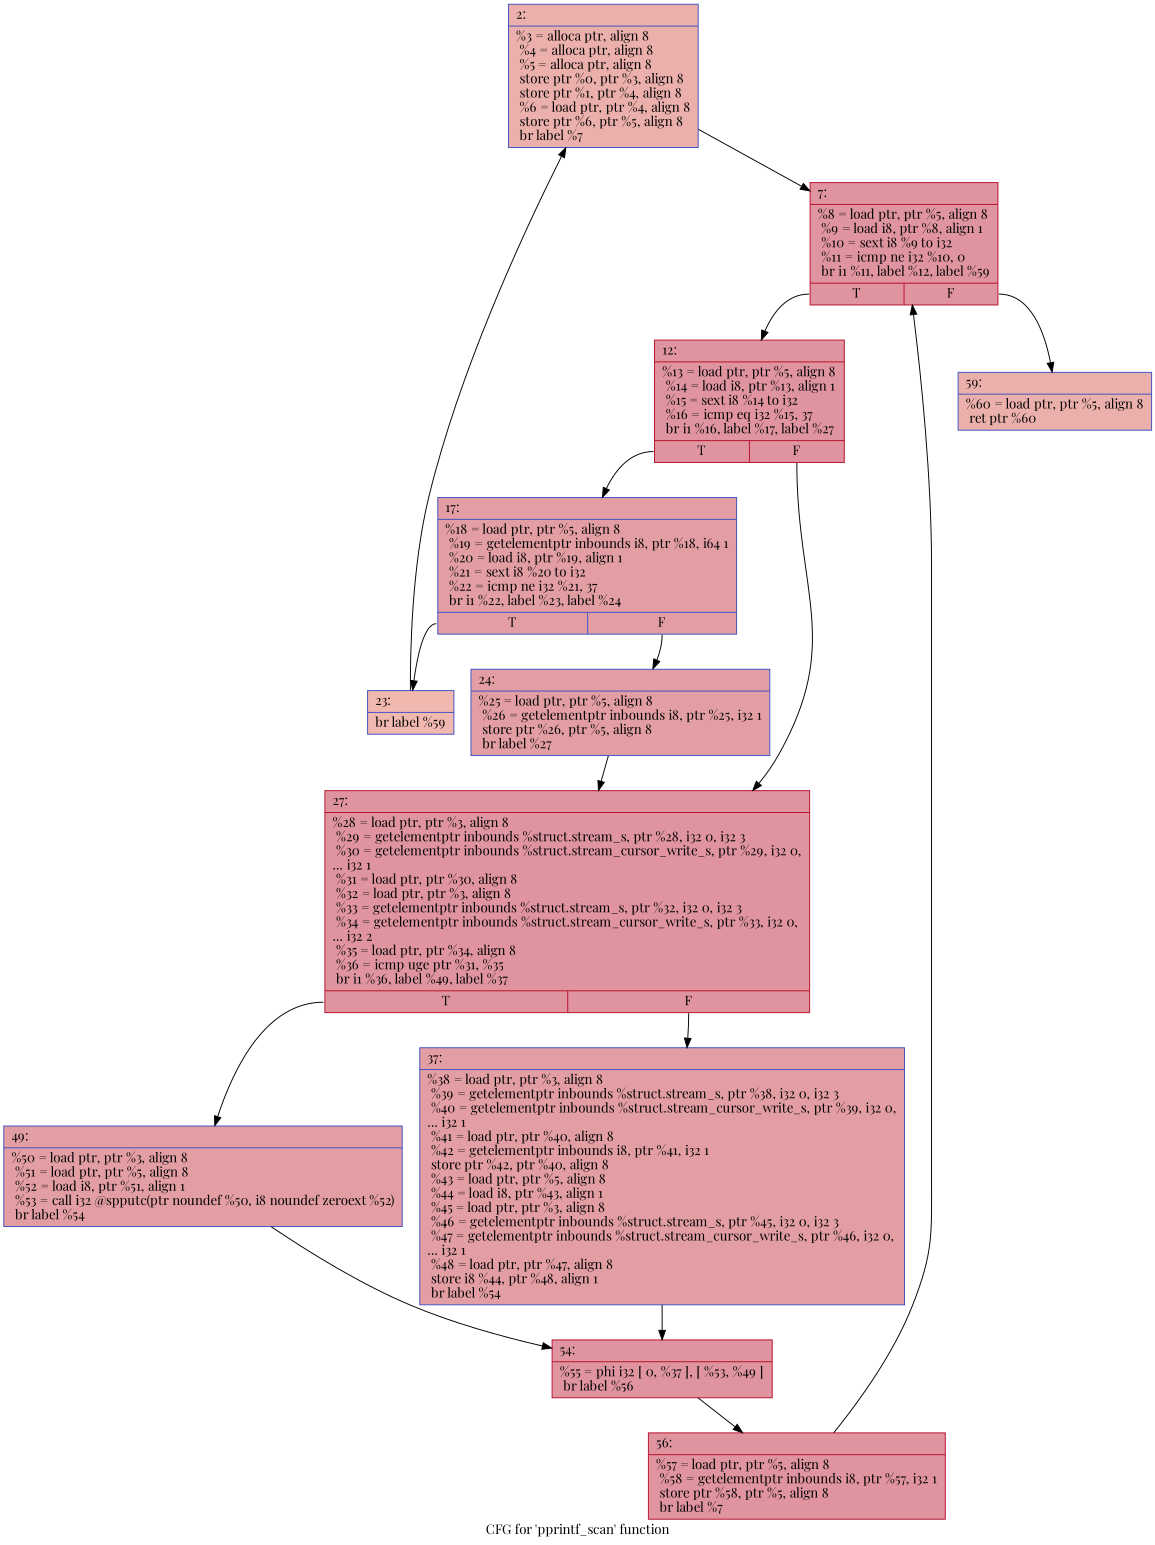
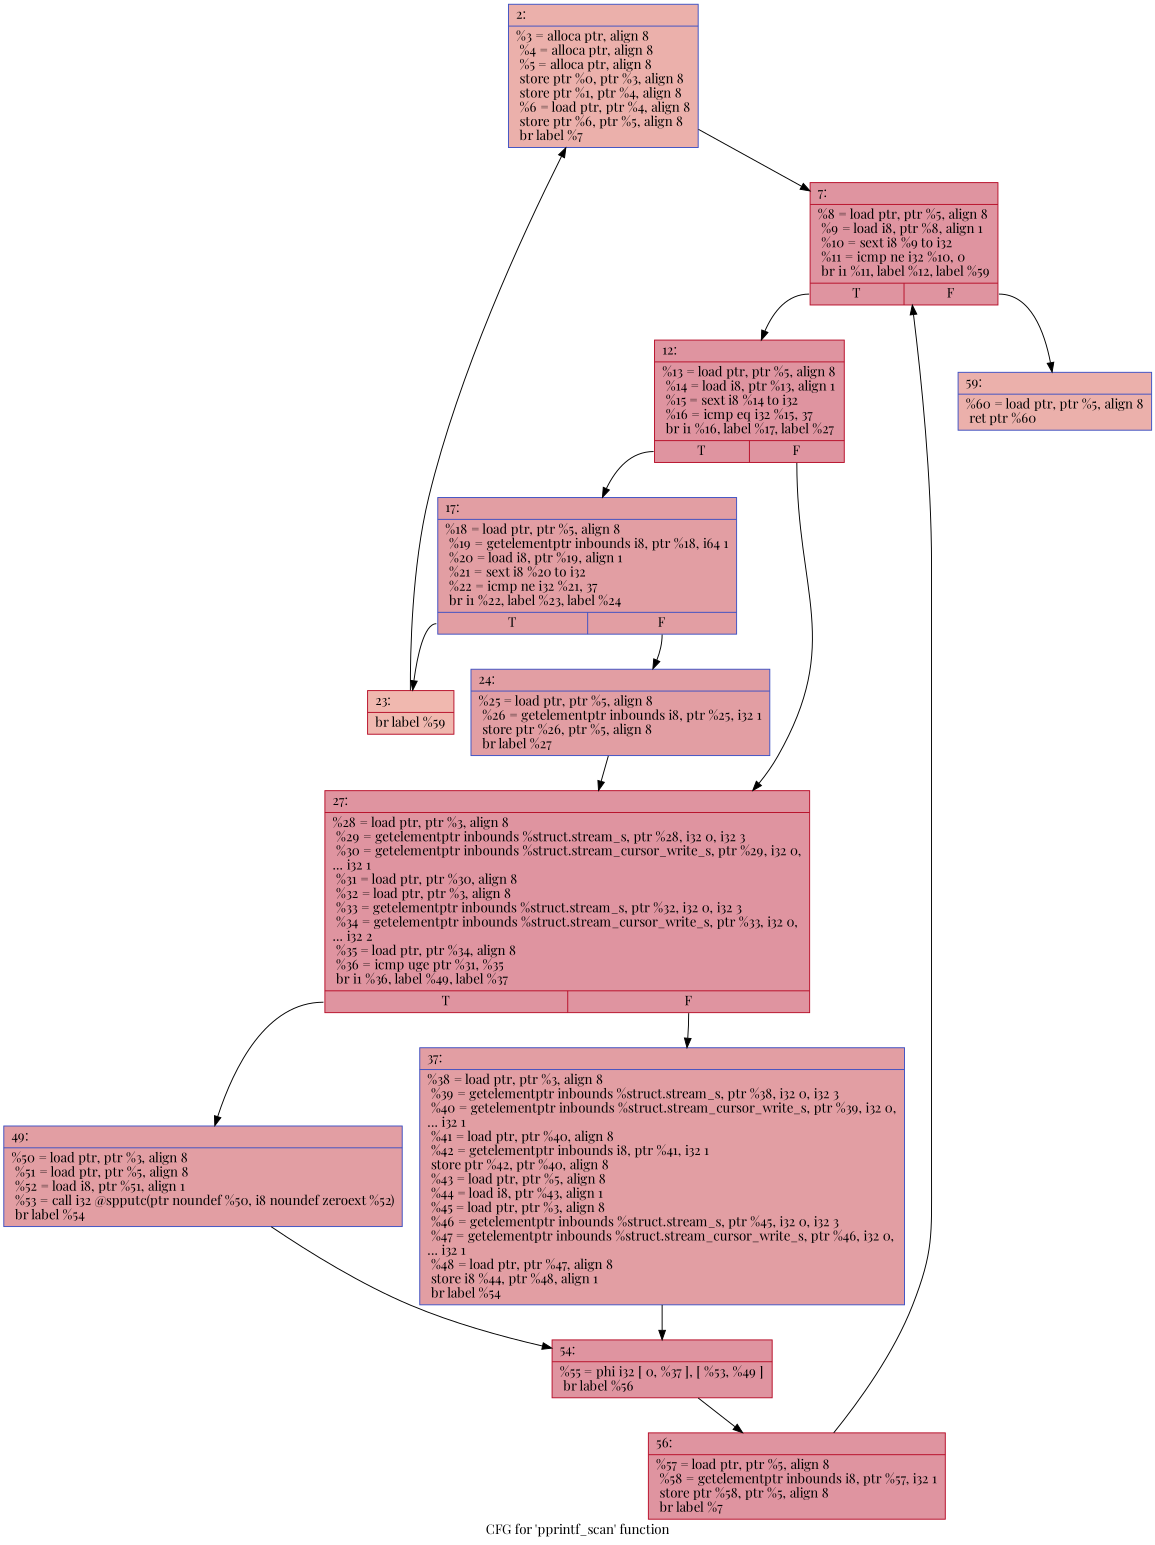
(411, 712) -> (411, 712)
